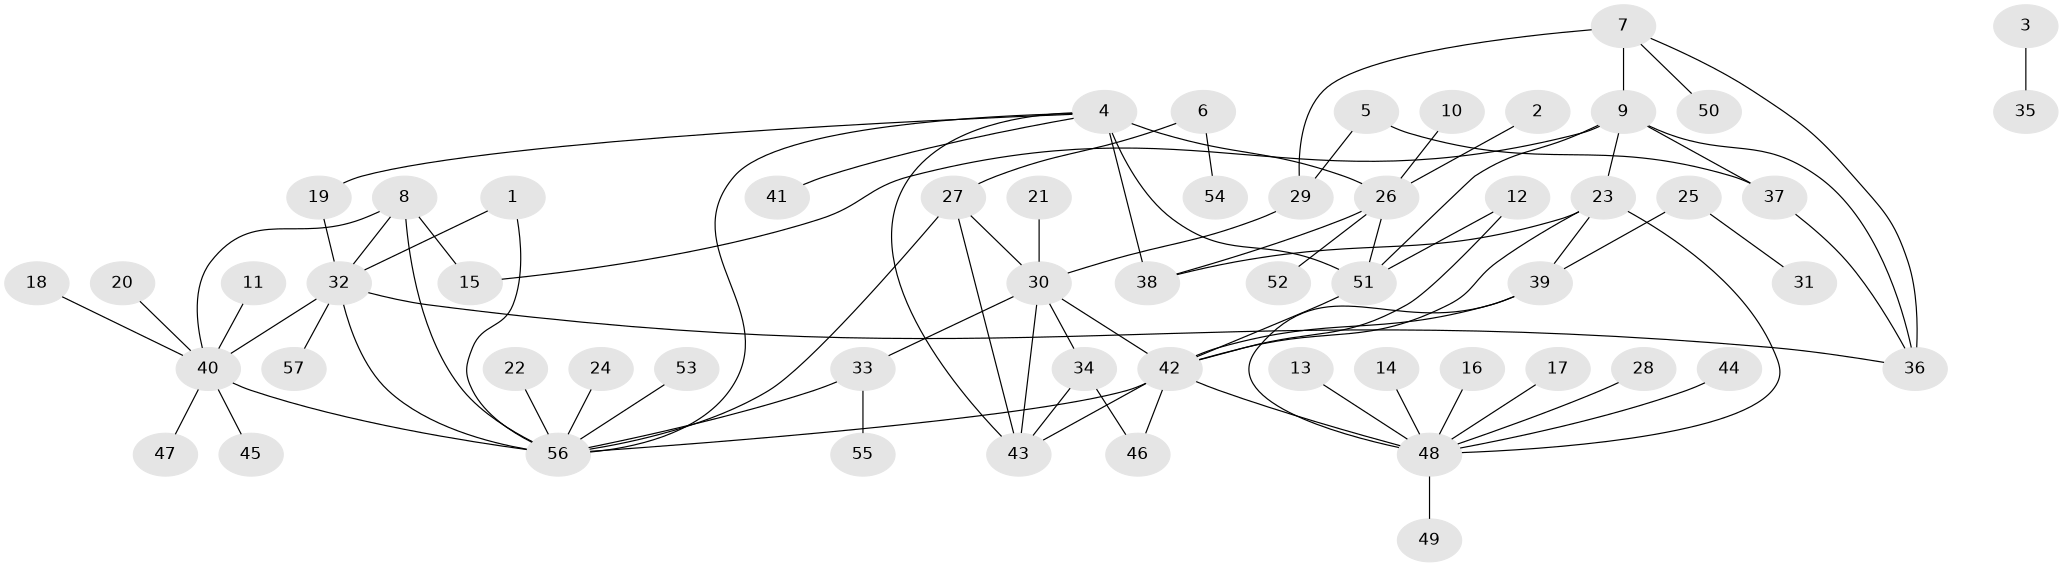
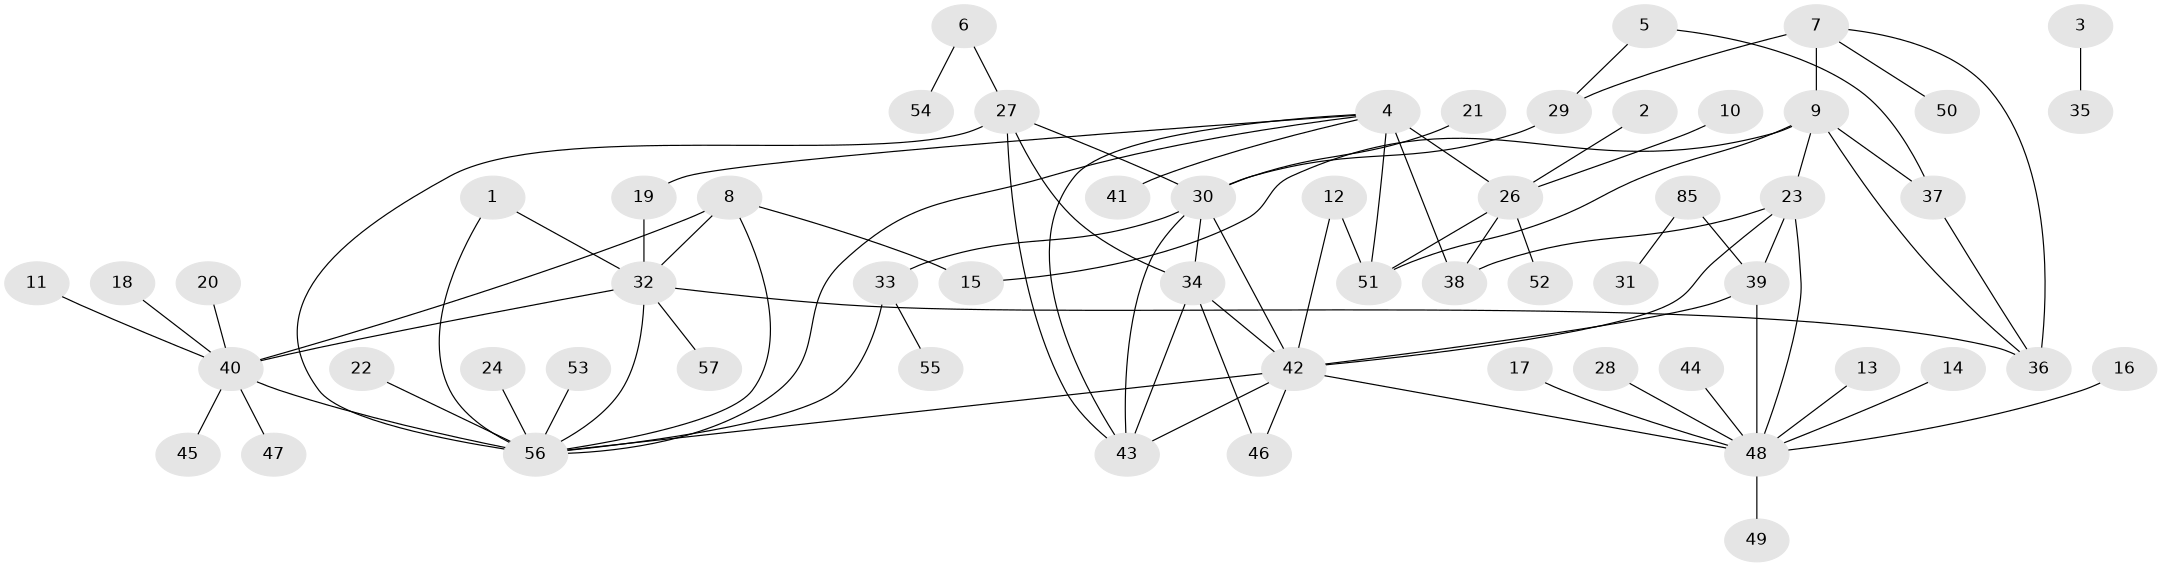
(1689, 198) -> (1688, 198)
none -> (1075, 219)
(1268, 327) -> (1243, 326)
